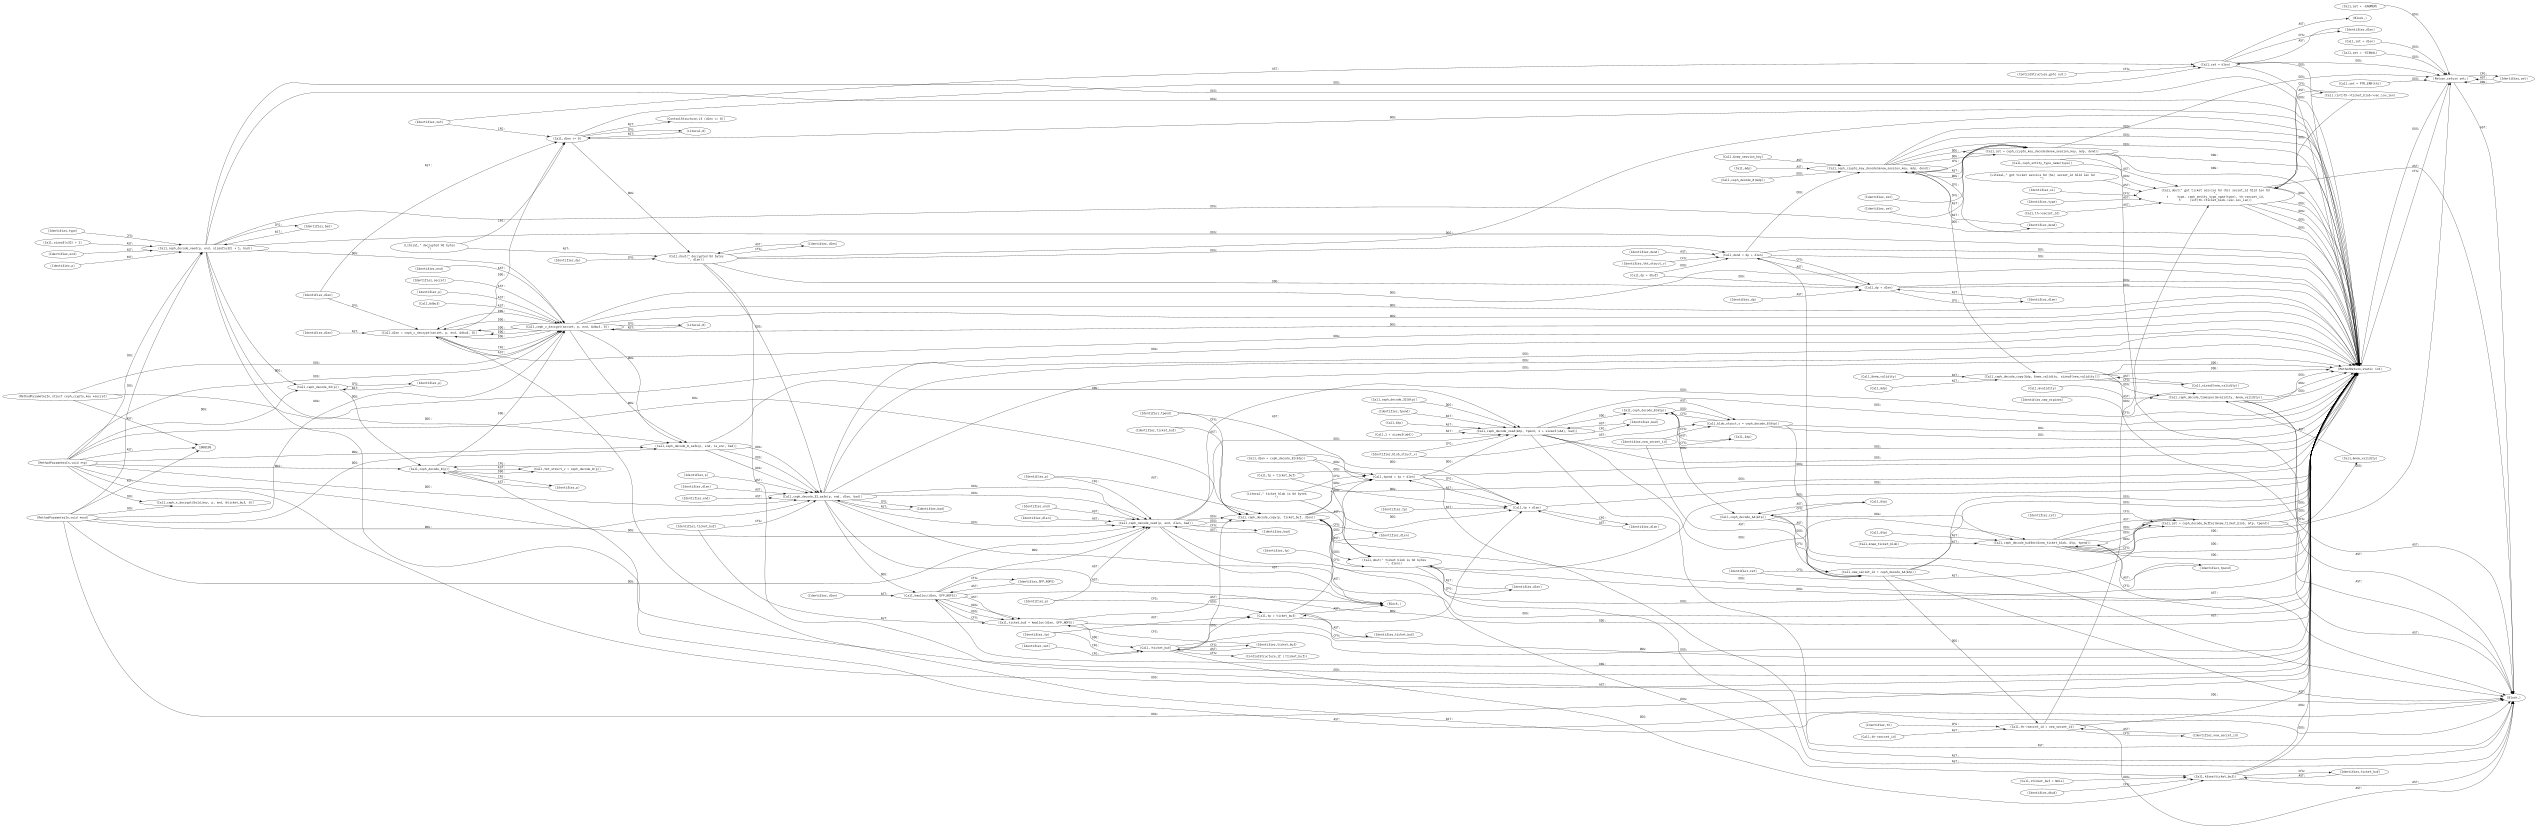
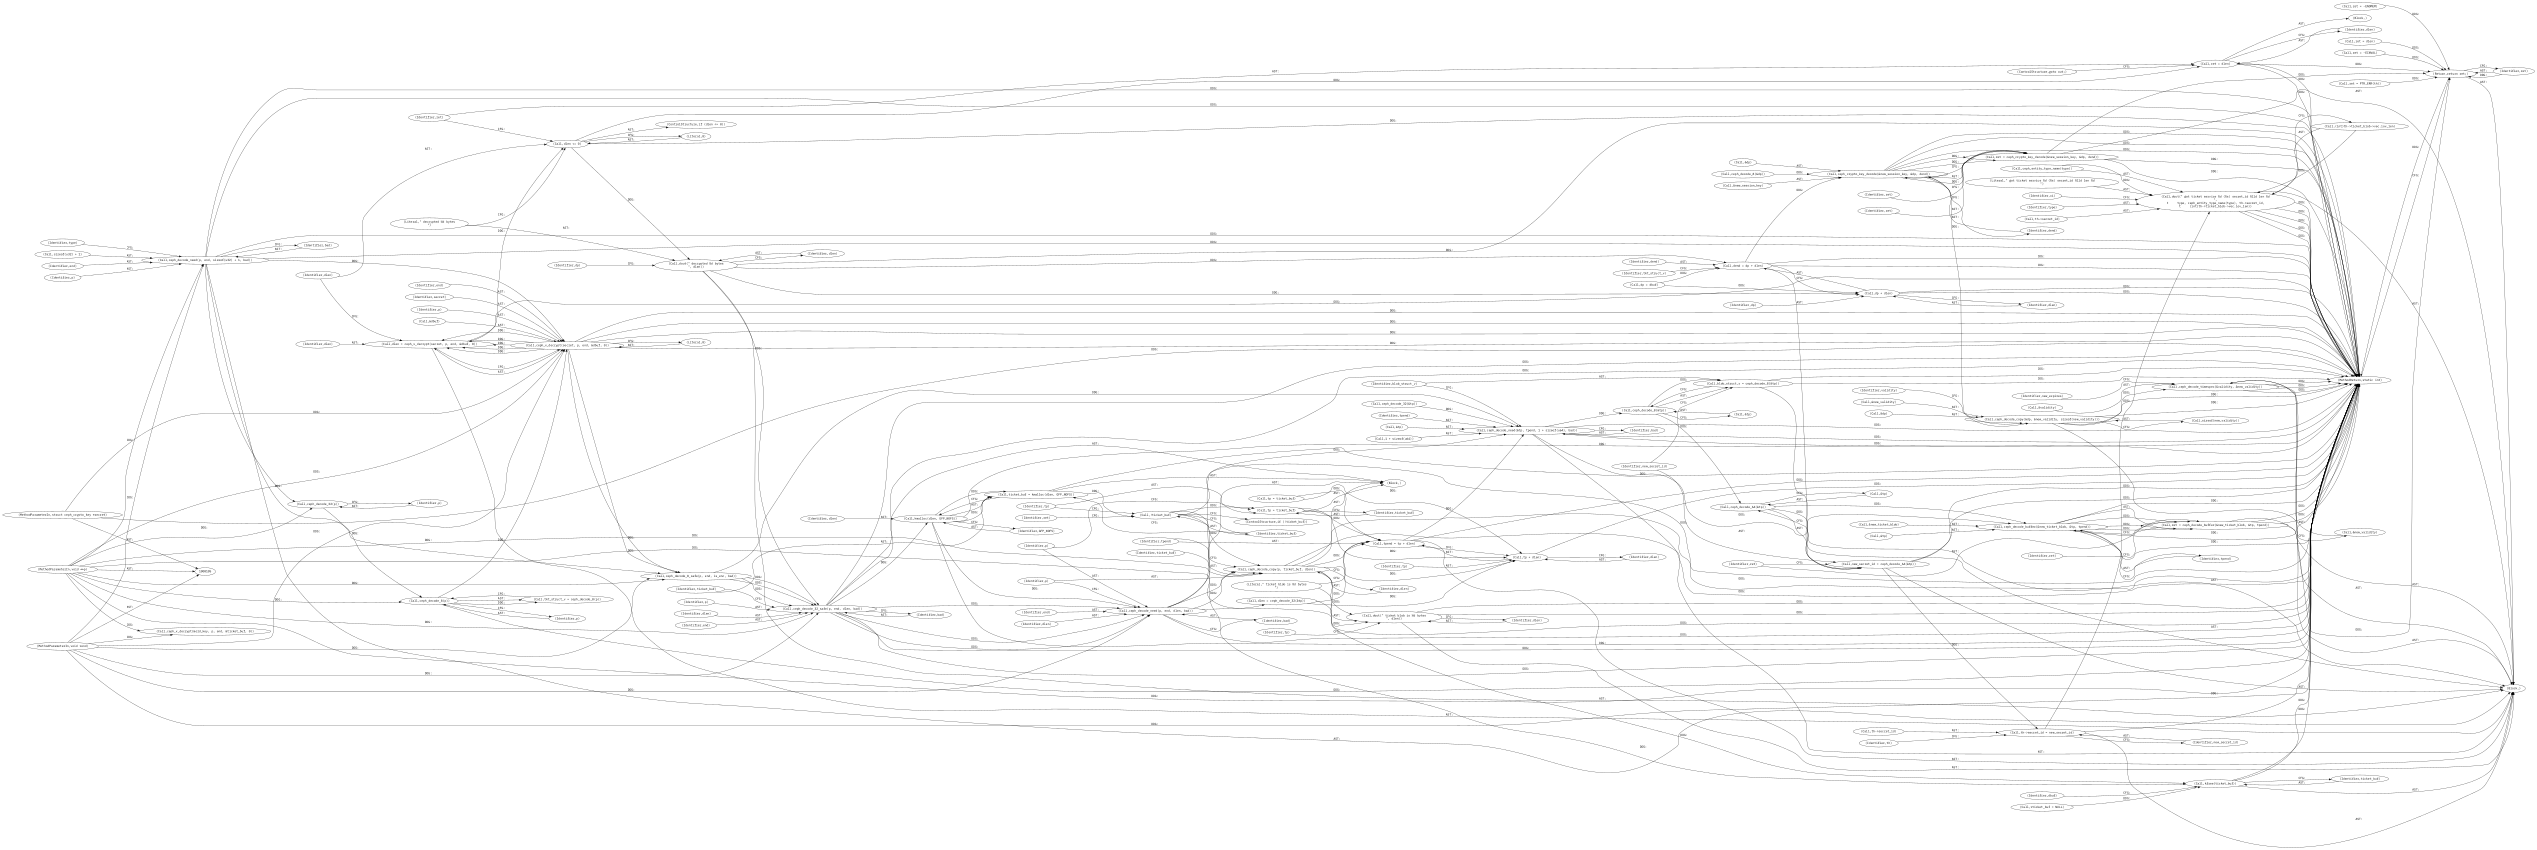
none -> (1879, 391)
(602, 530) -> (689, 550)
